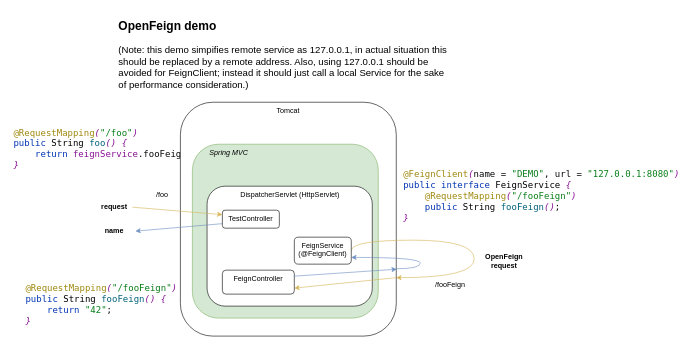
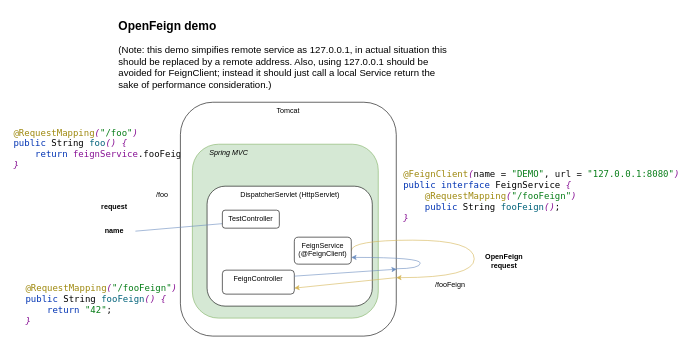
(286, 54) -> (286, 54)
(159, 210) -> none
(141, 231) -> (139, 231)
